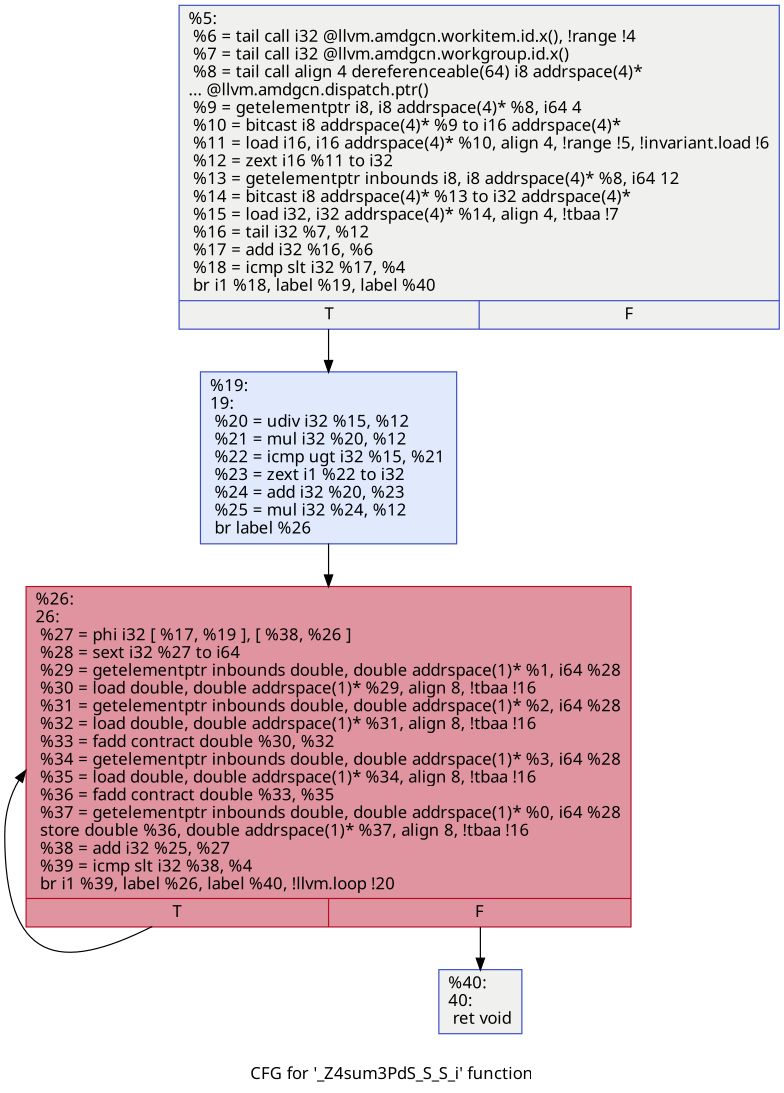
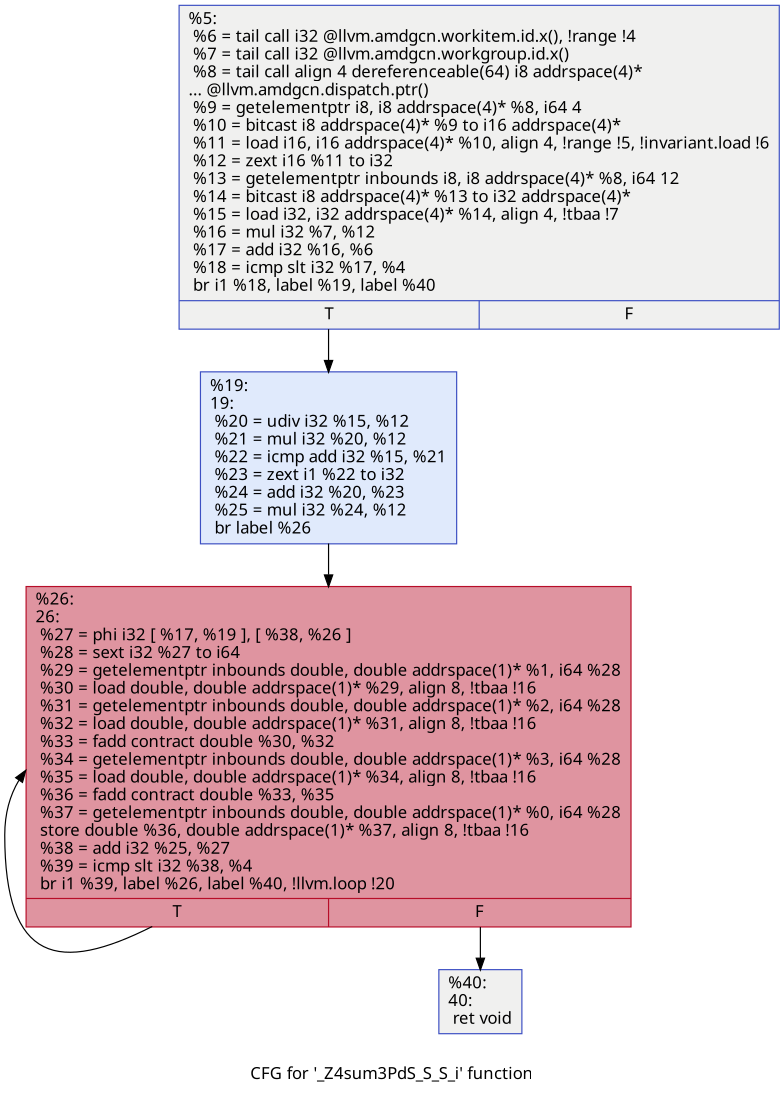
(279, 232) -> (282, 232)
(328, 457) -> (329, 457)
